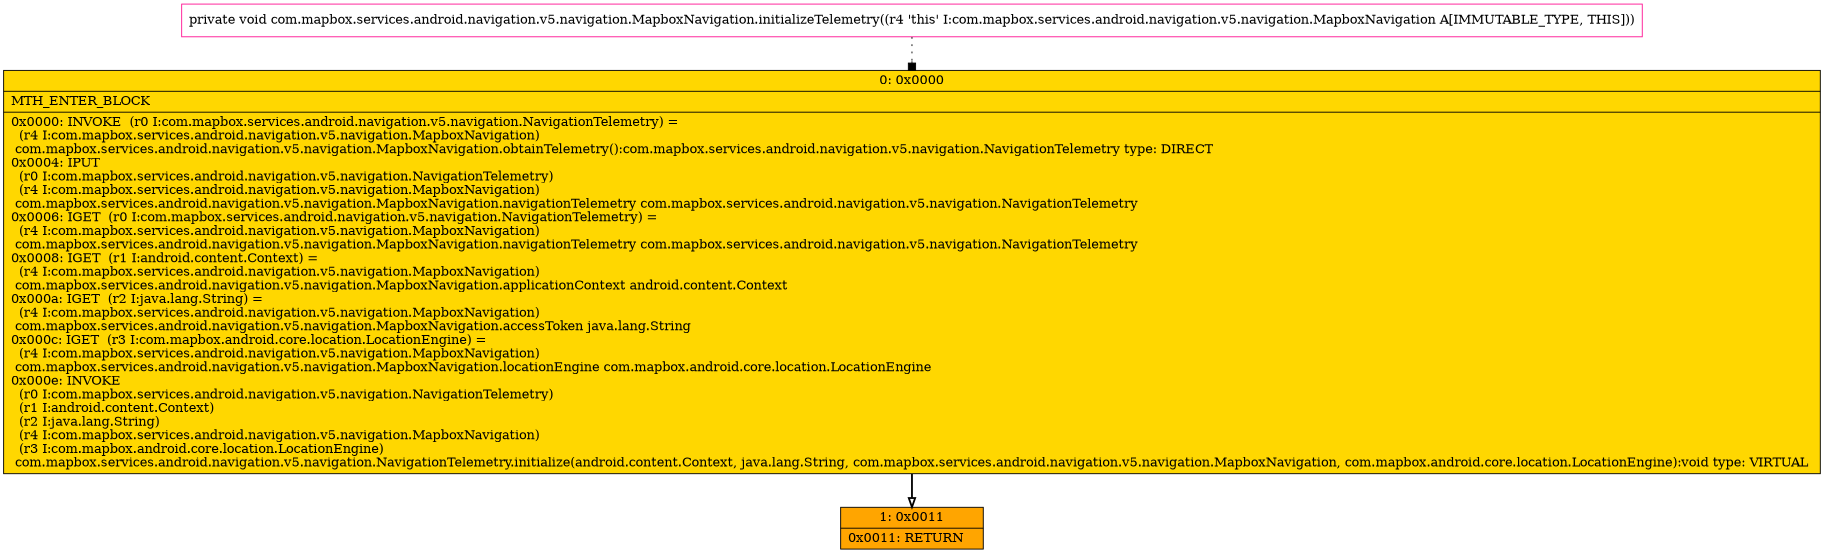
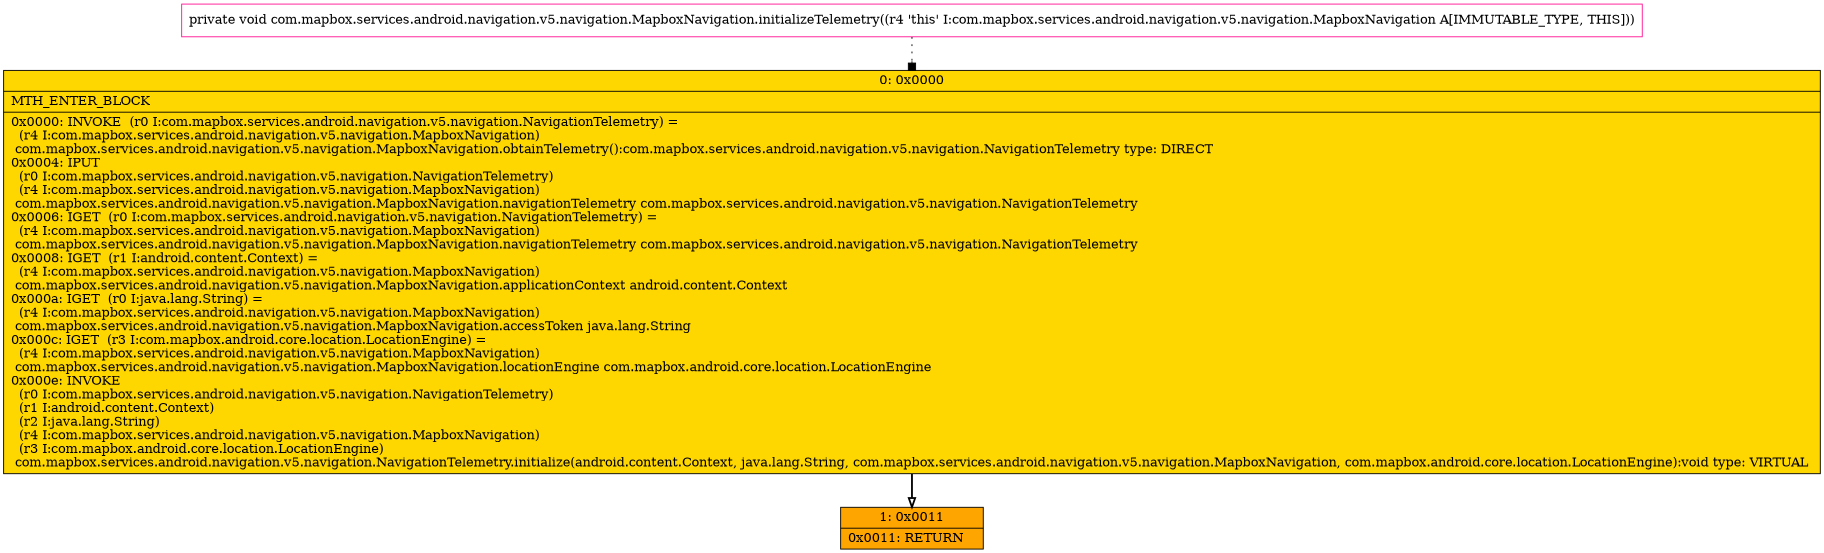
(139, 299) -> (139, 299)
